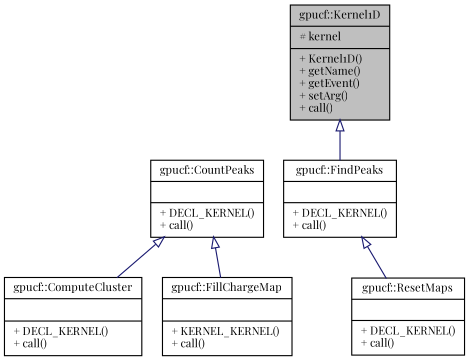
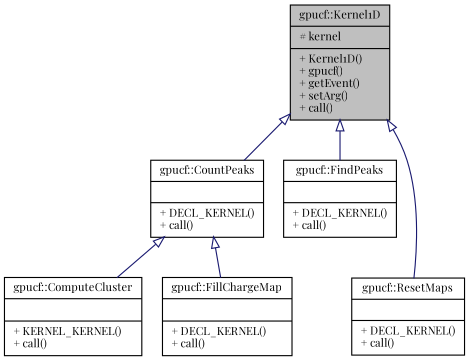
(330, 71) -> (322, 71)
none -> (263, 141)
(377, 262) -> (415, 202)
(61, 332) -> (68, 332)
(226, 332) -> (219, 332)
